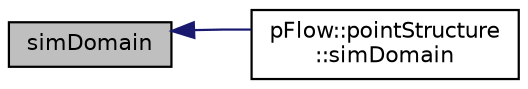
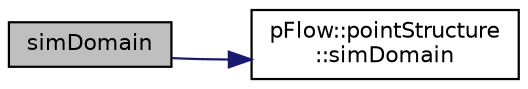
(223, 30) -> (200, 59)
